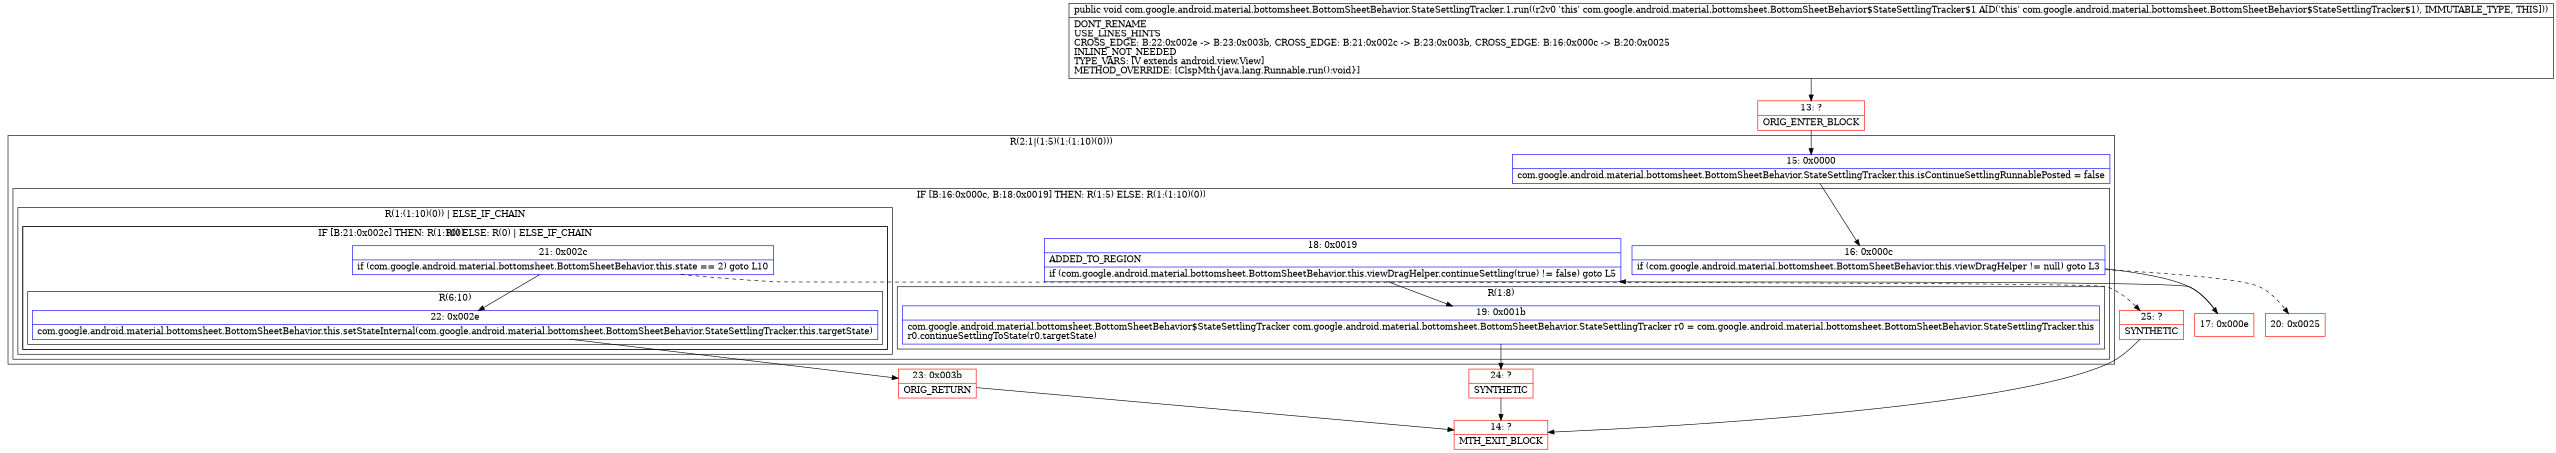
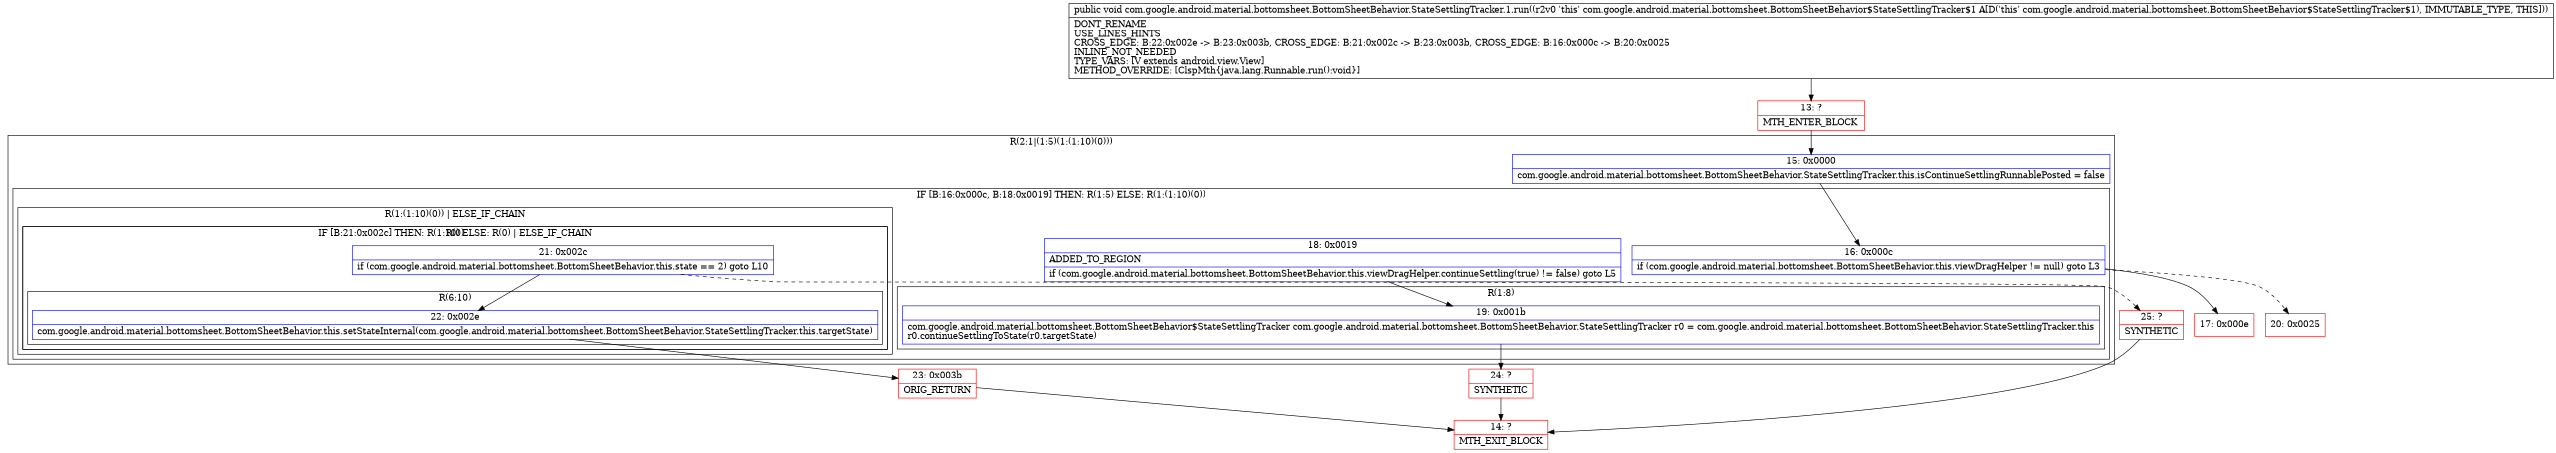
(1811, 123) -> (1810, 123)
(1927, 282) -> none
